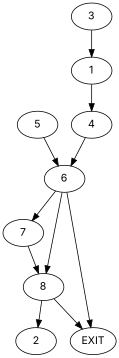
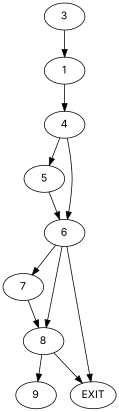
none -> (56, 148)
(36, 341) -> (36, 395)
